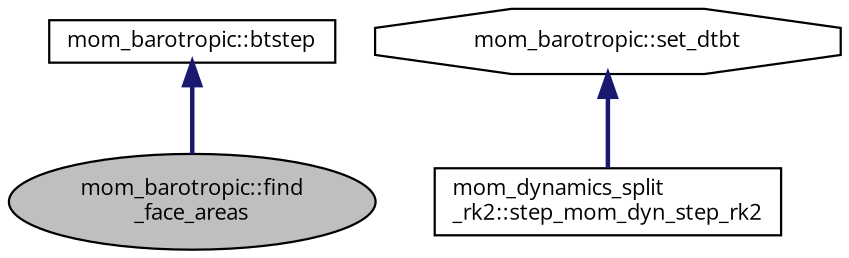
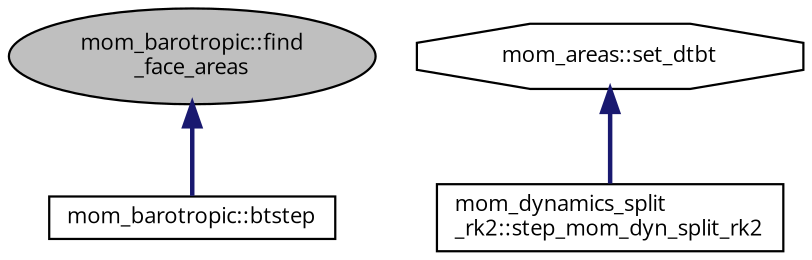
(608, 41) -> (610, 56)
(192, 120) -> (192, 161)
(608, 202) -> (610, 218)
